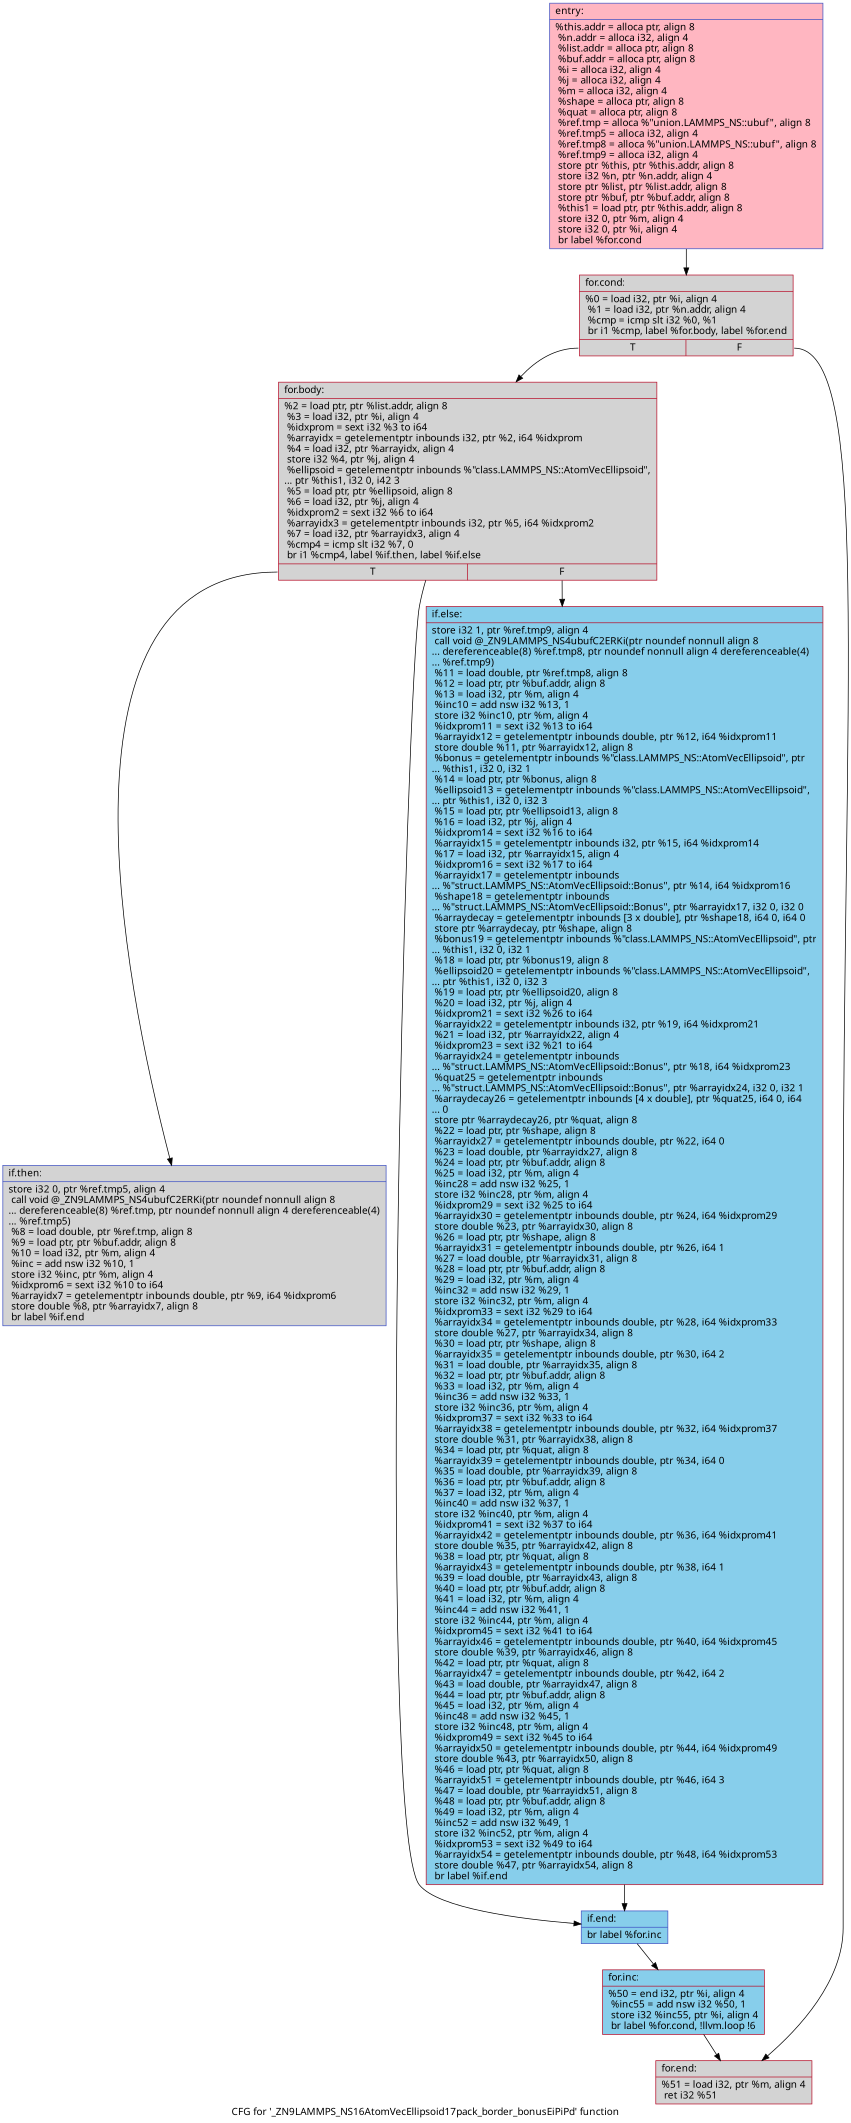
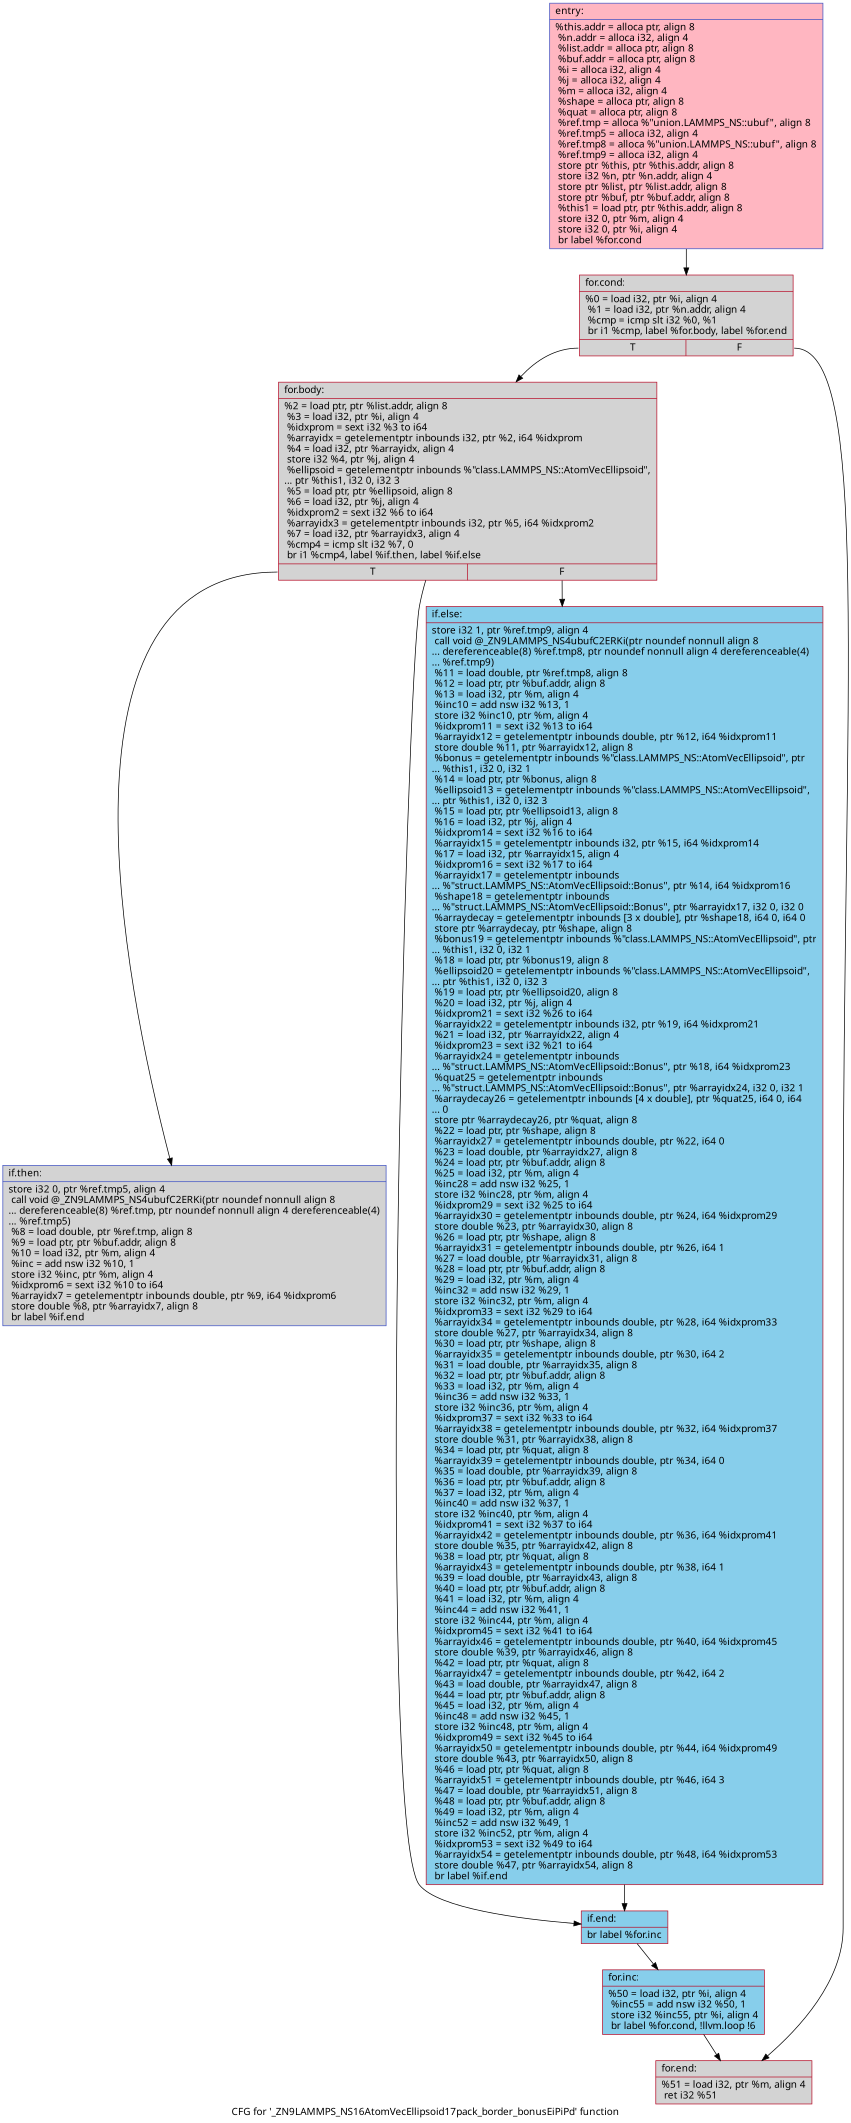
(342, 481) -> (342, 481)
(625, 1927) -> (625, 1927)
(677, 1994) -> (677, 1994)
